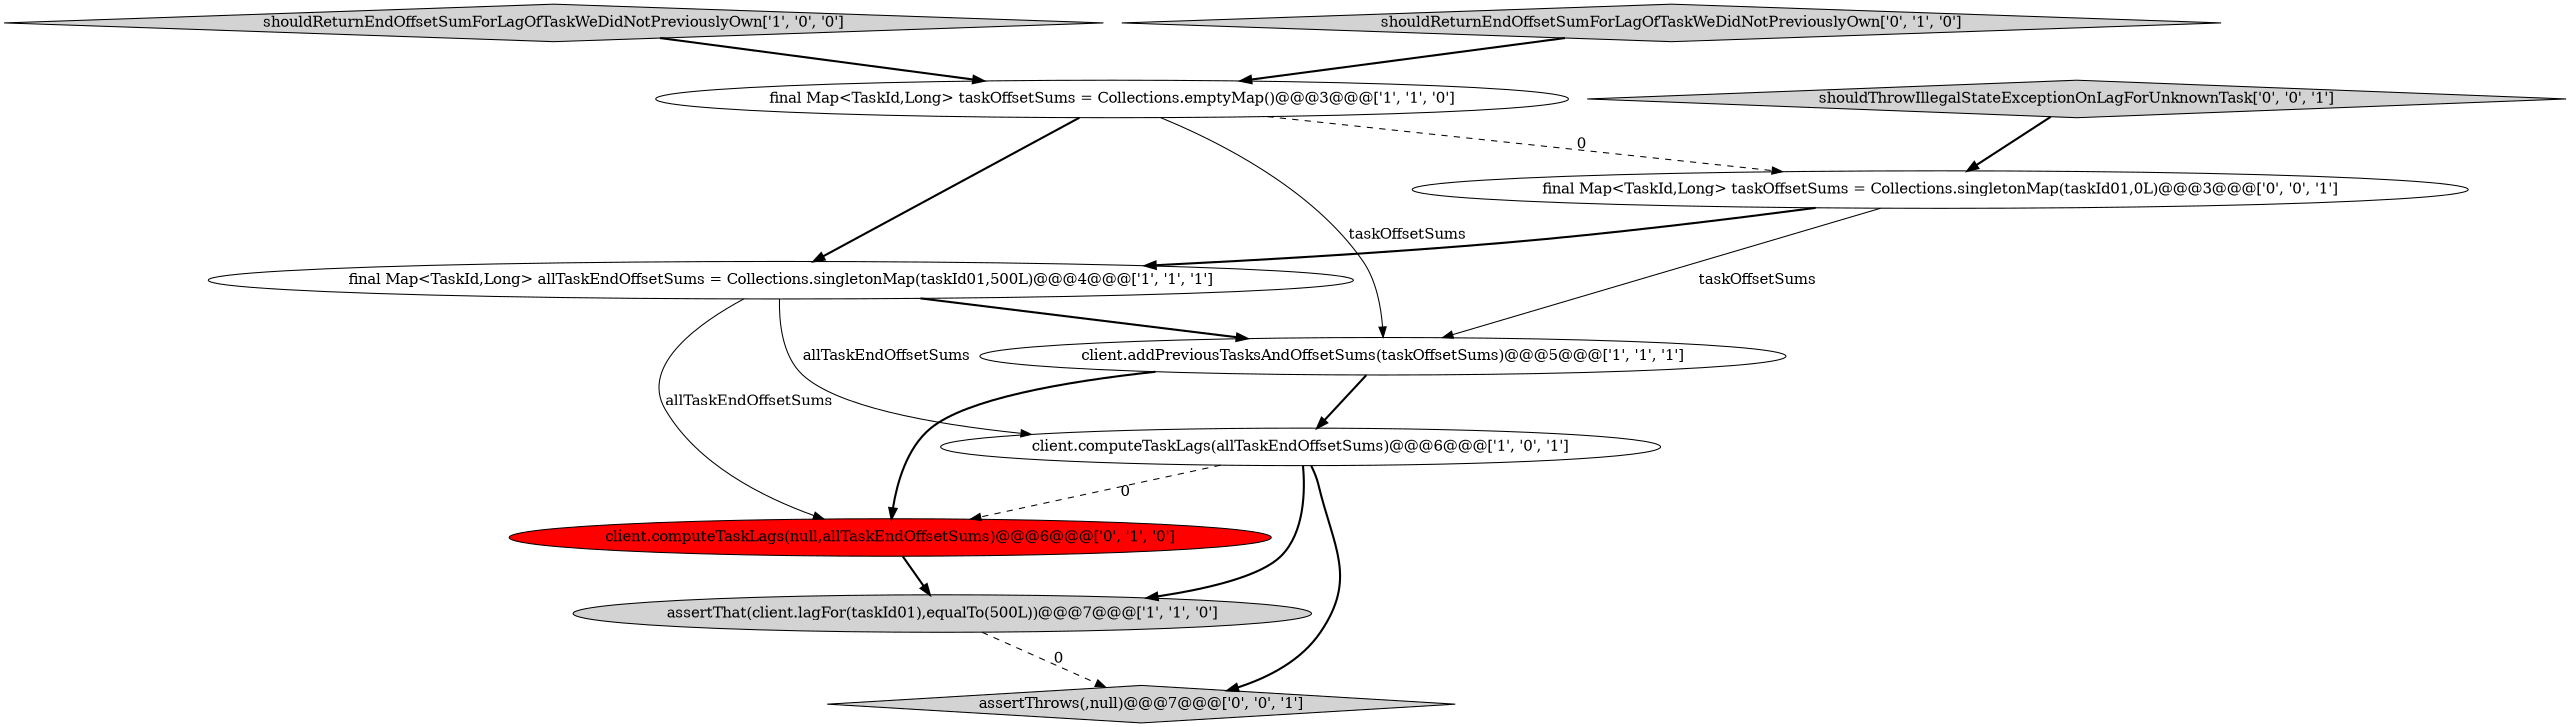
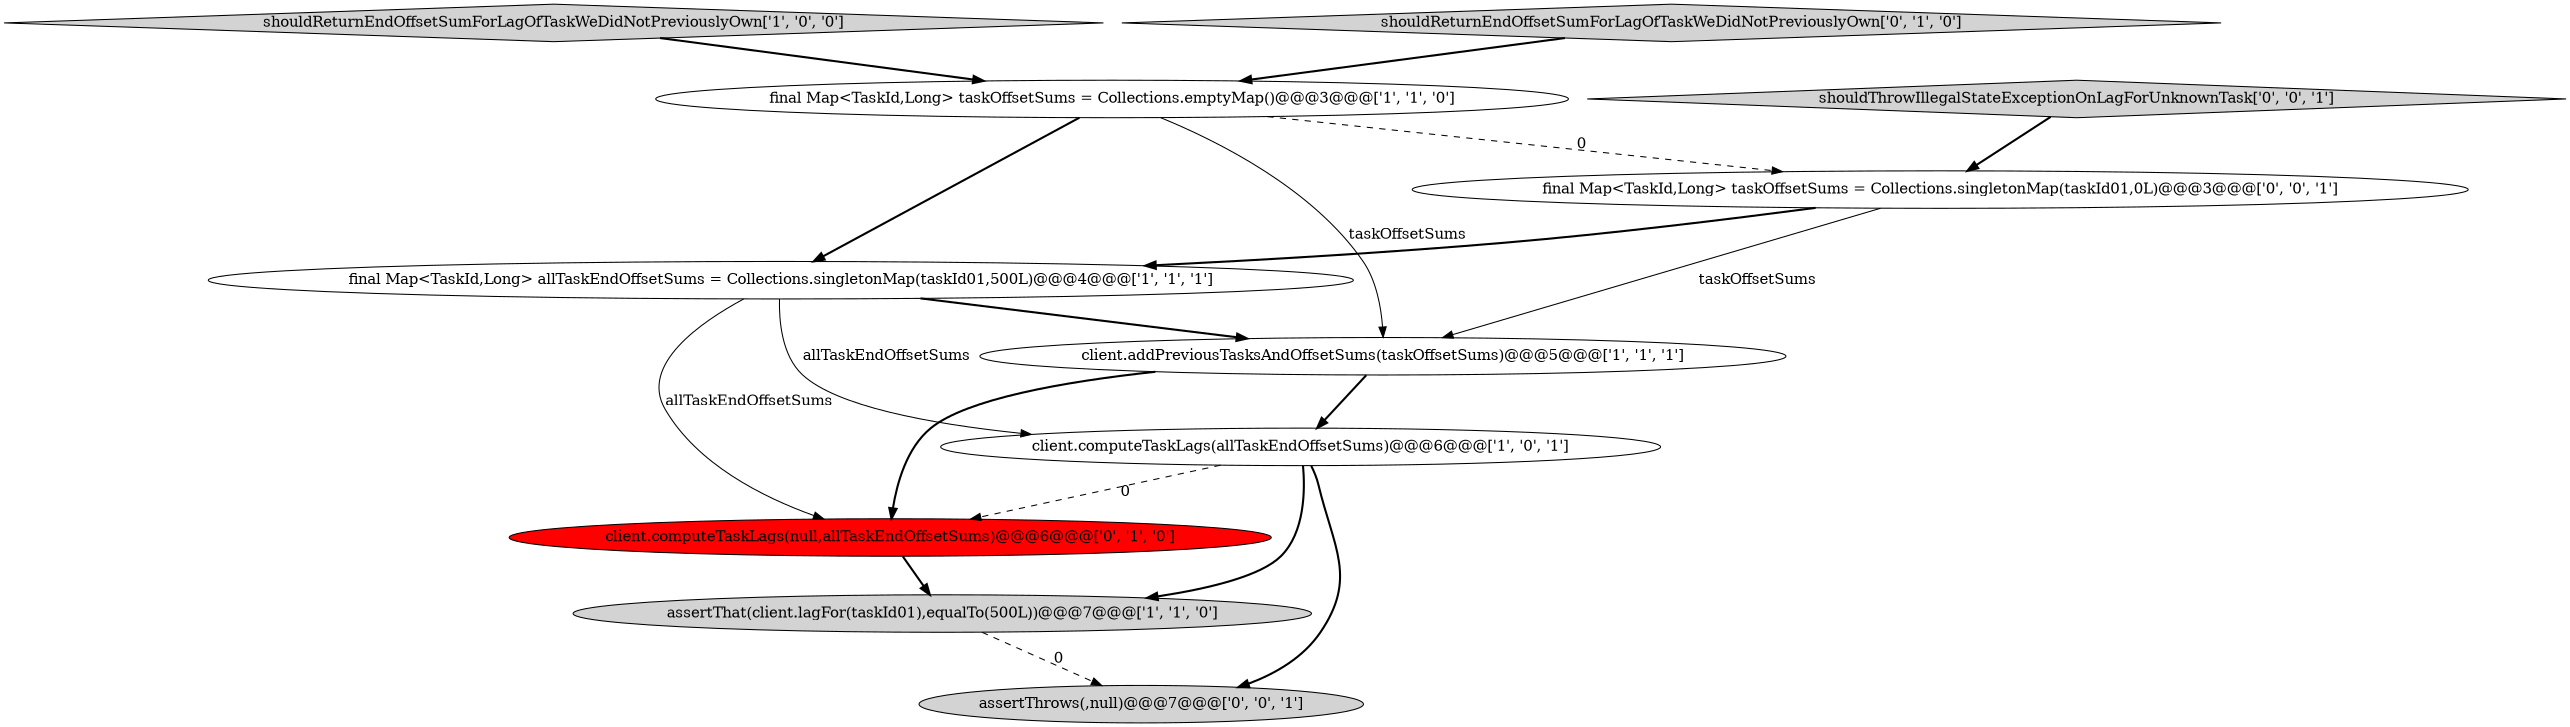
(1141, 704) -> (1141, 704)
